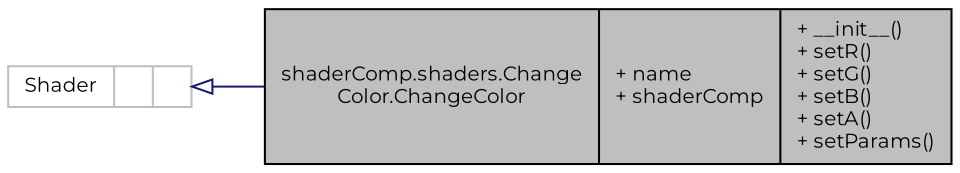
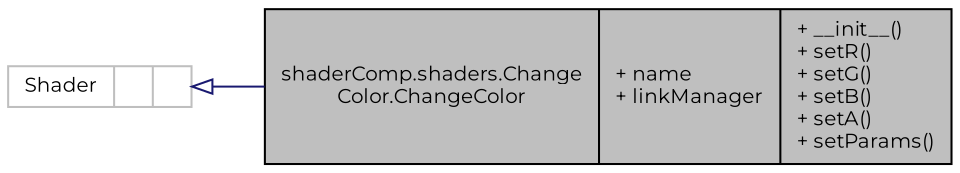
(690, 97) -> (690, 97)
